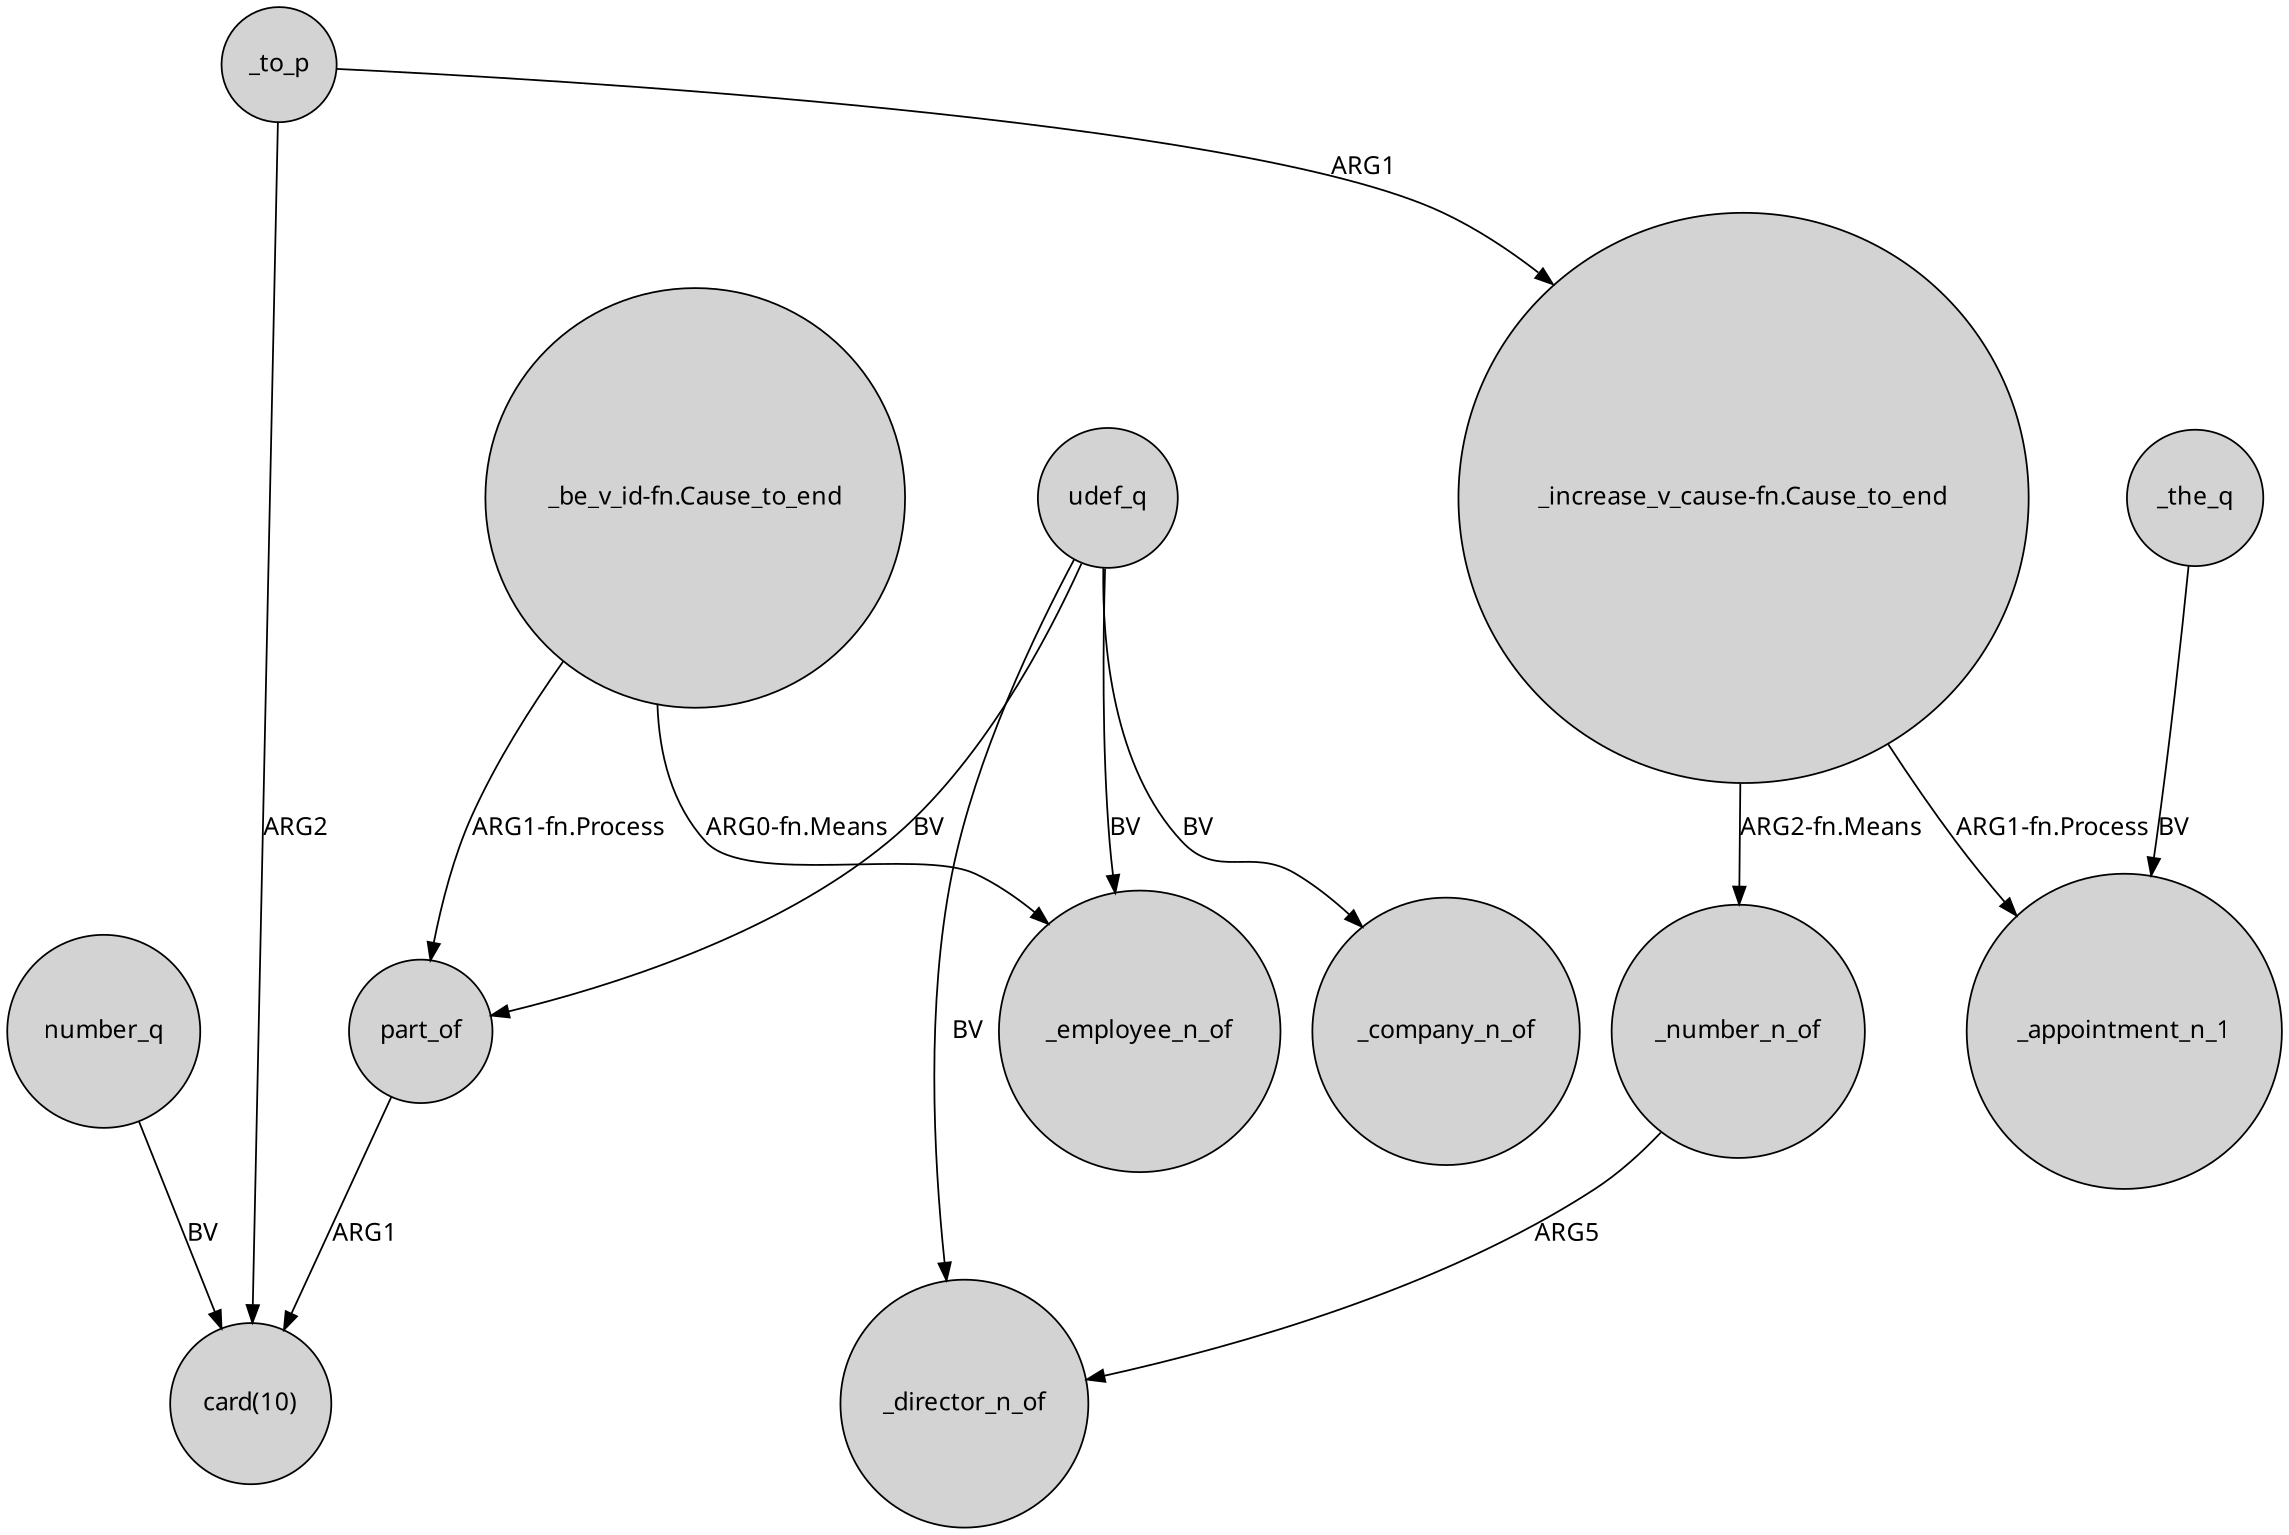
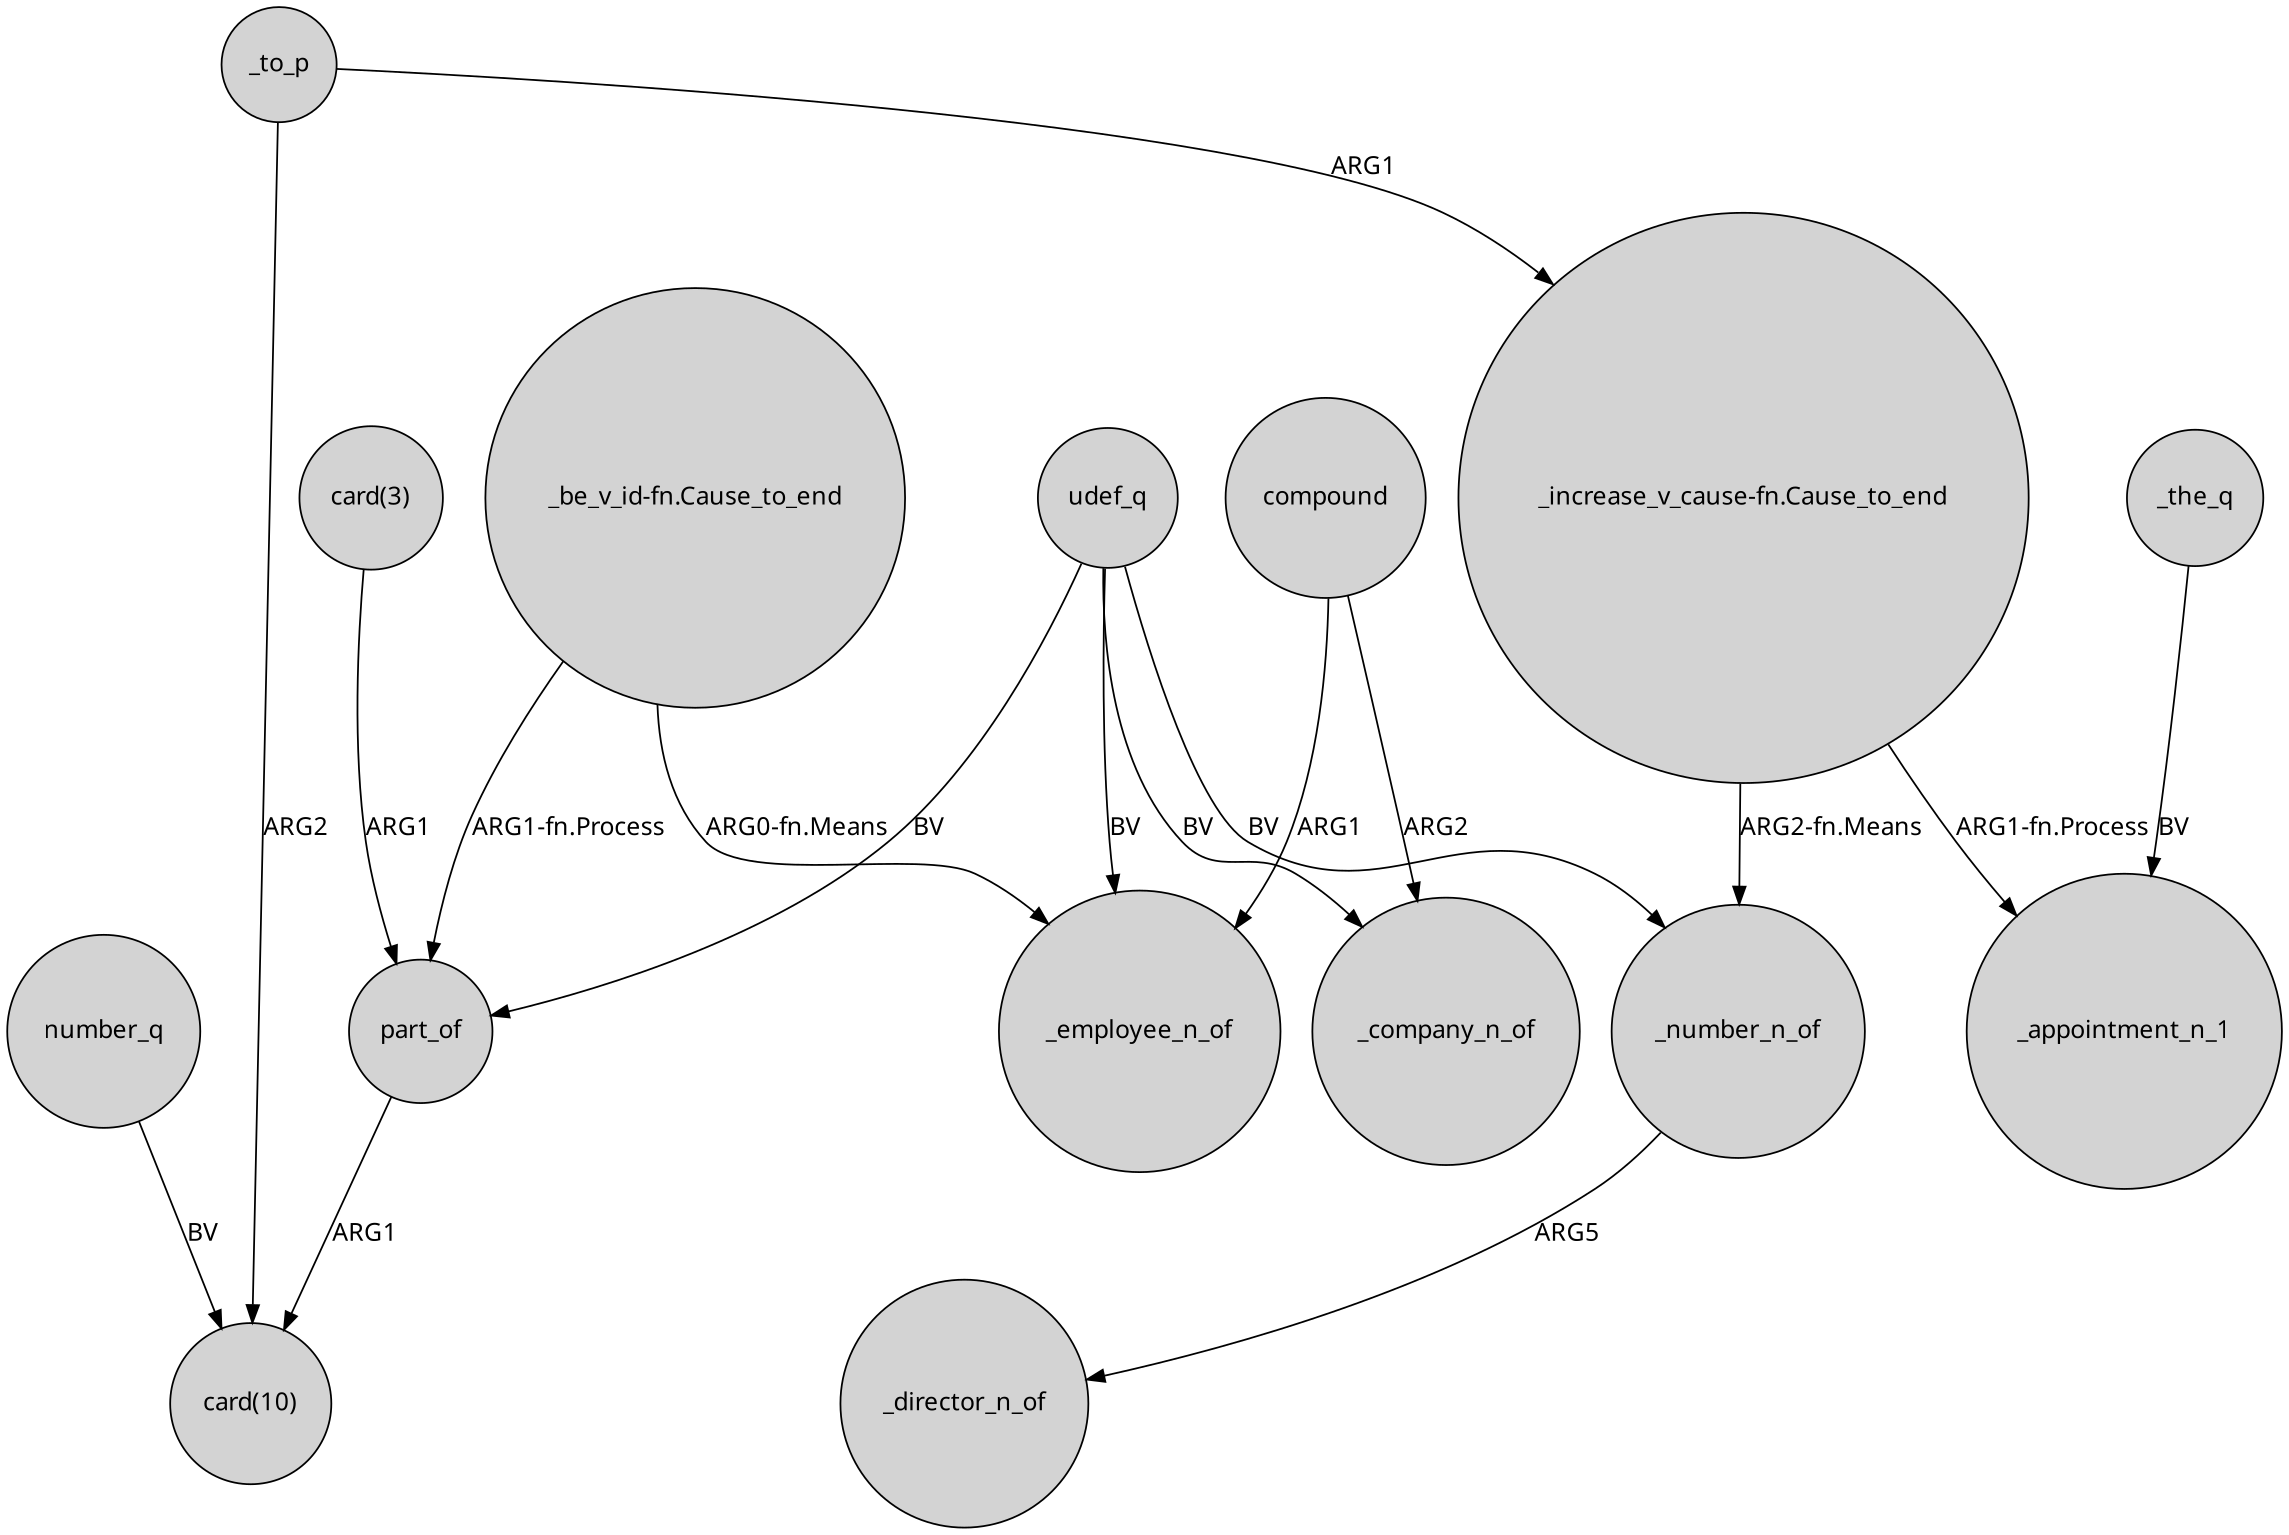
none -> (371, 498)
none -> (1326, 498)
(948, 899) -> (1304, 865)
